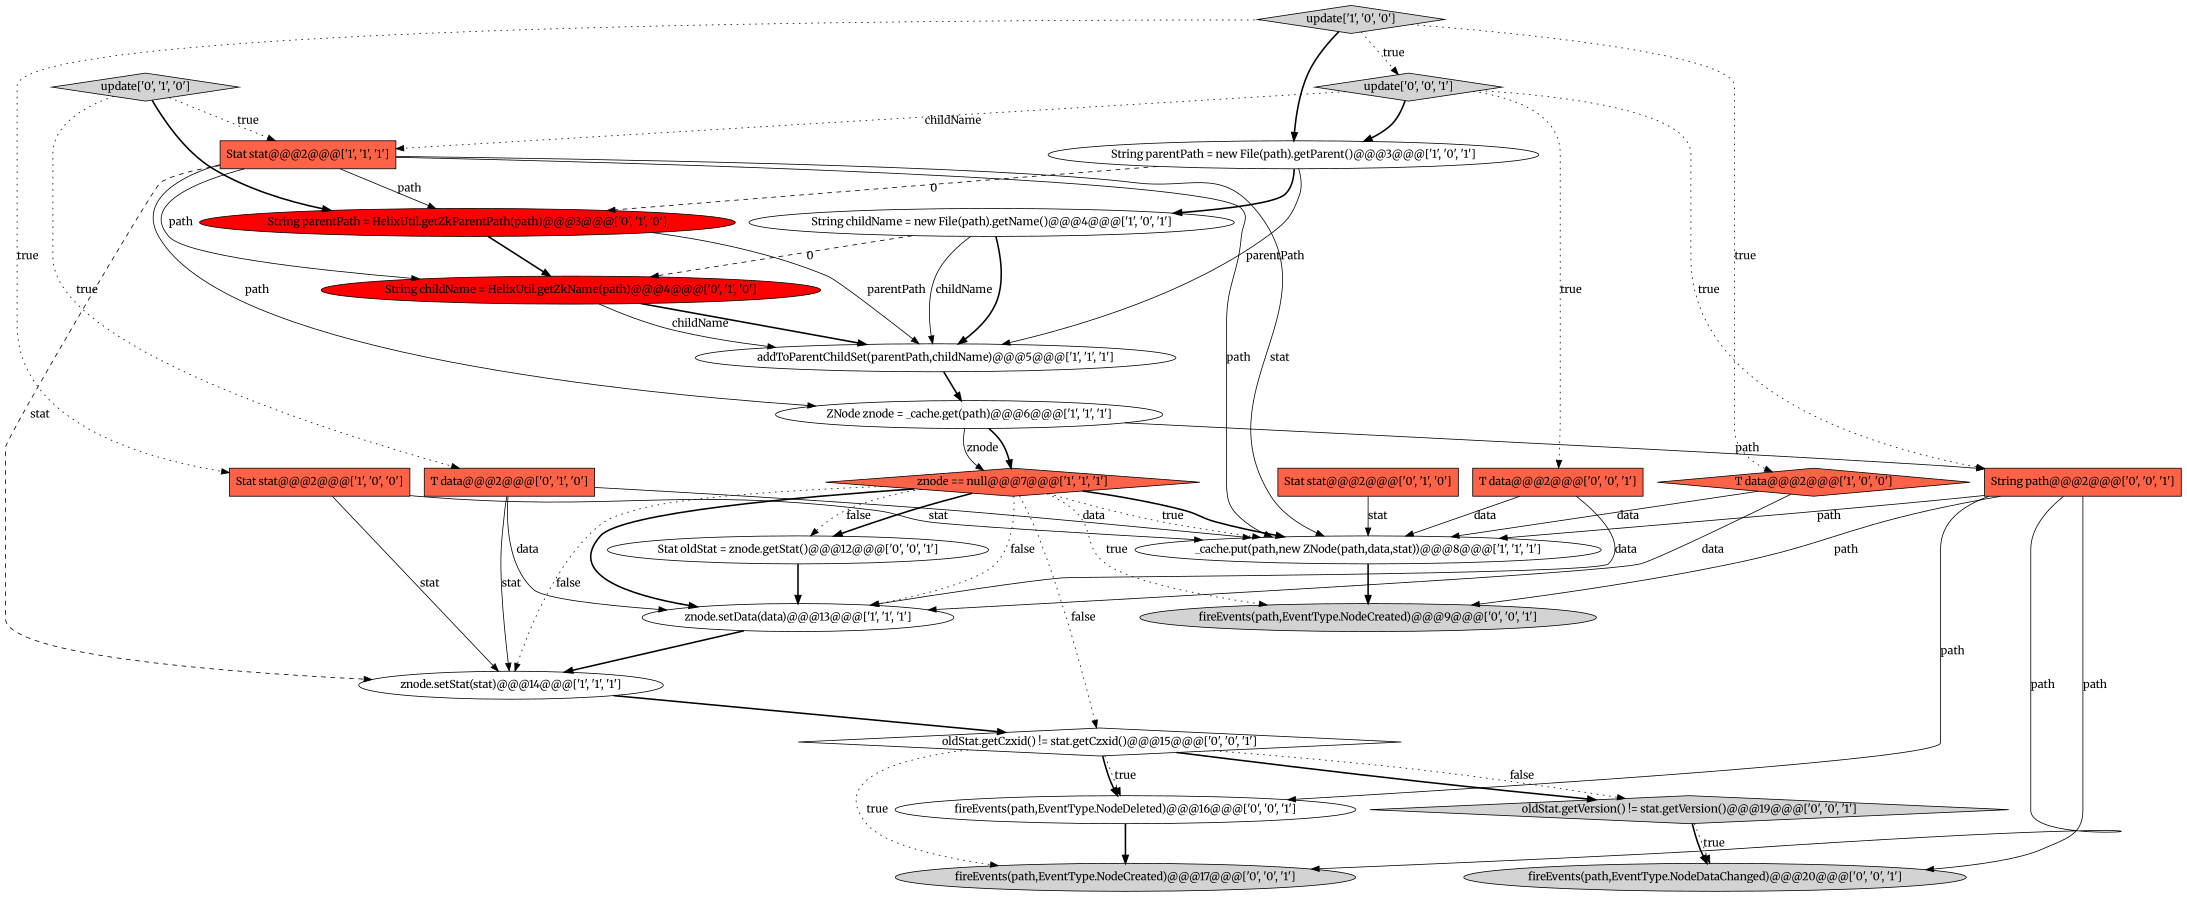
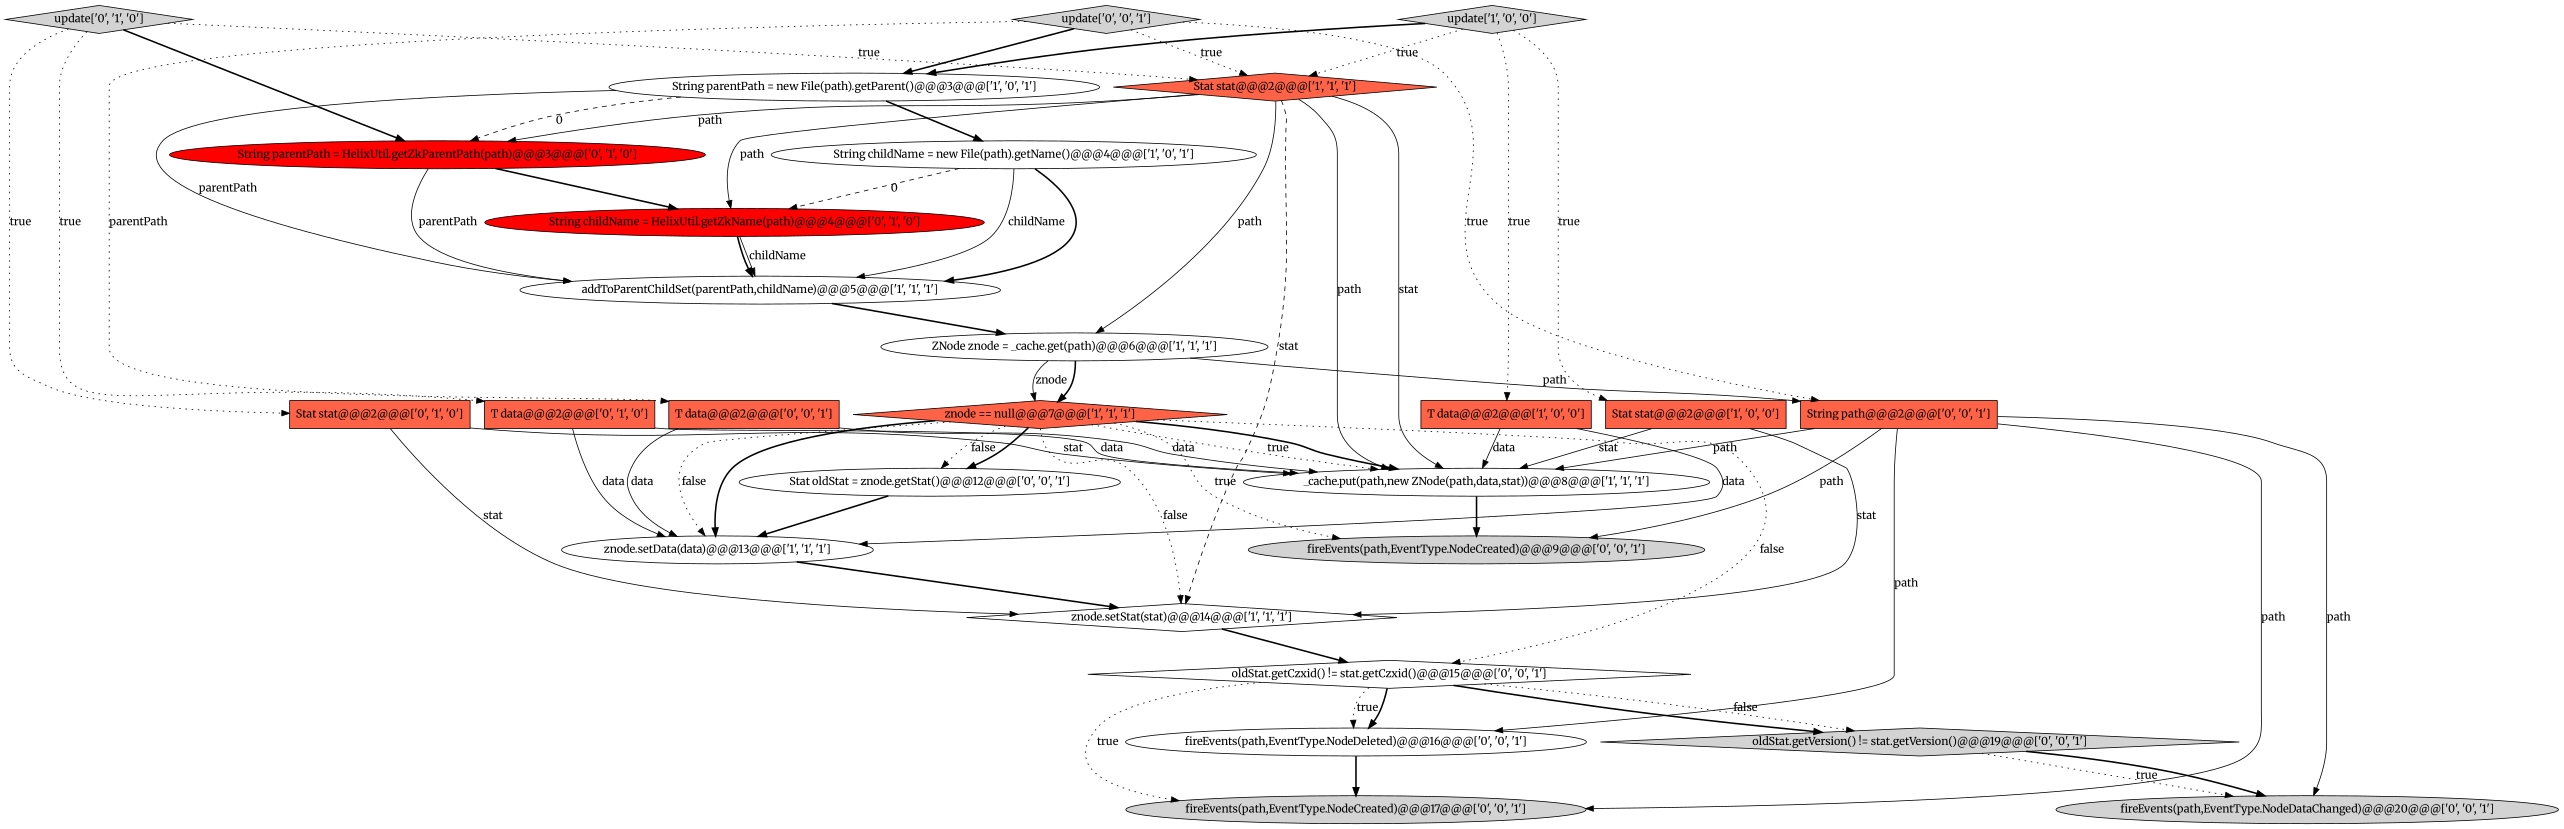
(1377, 50) -> (1386, 53)
(953, 121) -> (1211, 53)
(308, 155) -> (1275, 87)
(1571, 290) -> (139, 222)
none -> (10, 321)
(1814, 482) -> (1506, 415)
(501, 580) -> (674, 590)
(511, 685) -> (1182, 618)
